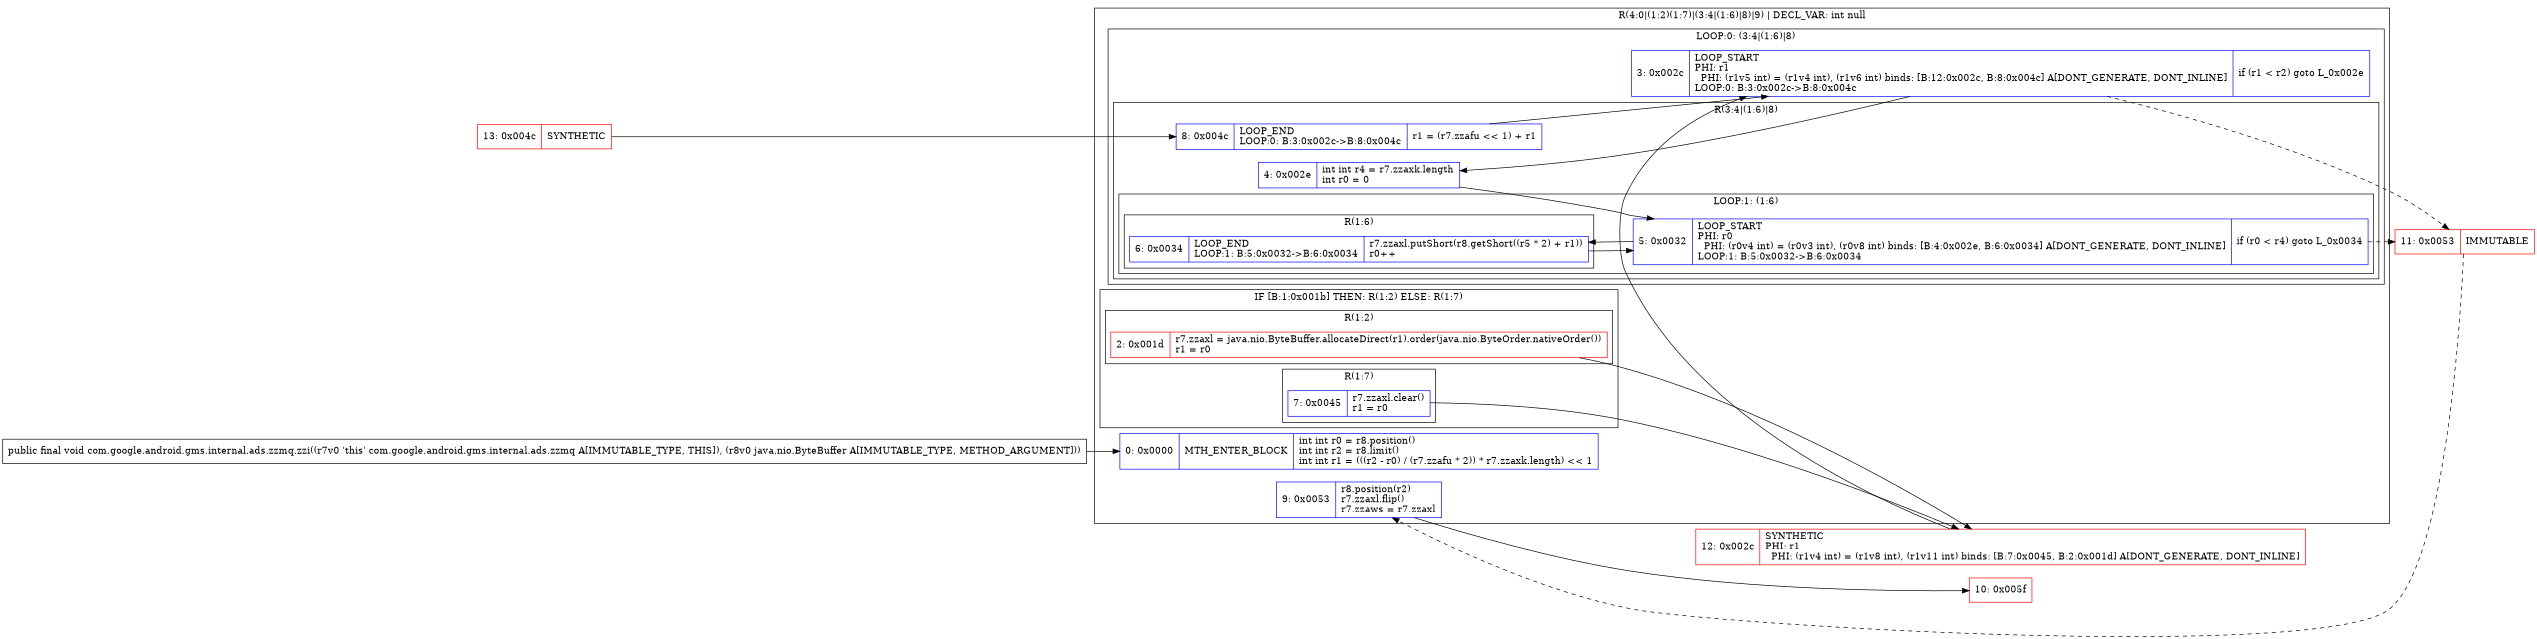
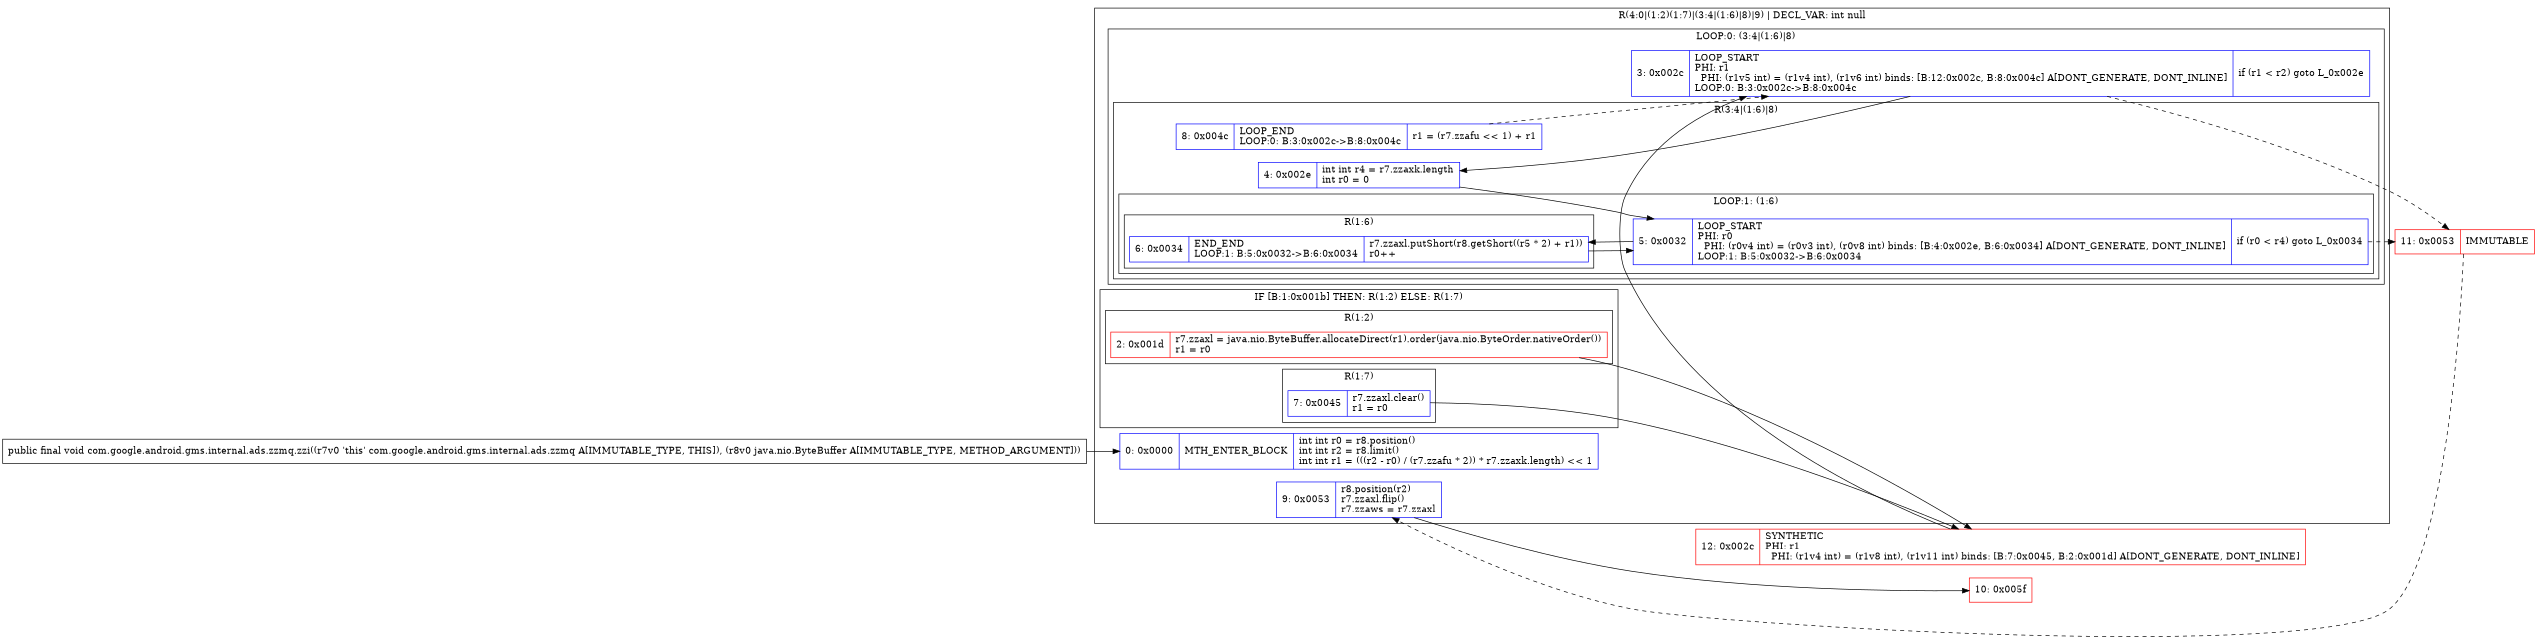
(1625, 110) -> (1625, 110)
(545, 137) -> none
(1222, 244) -> (1220, 244)
